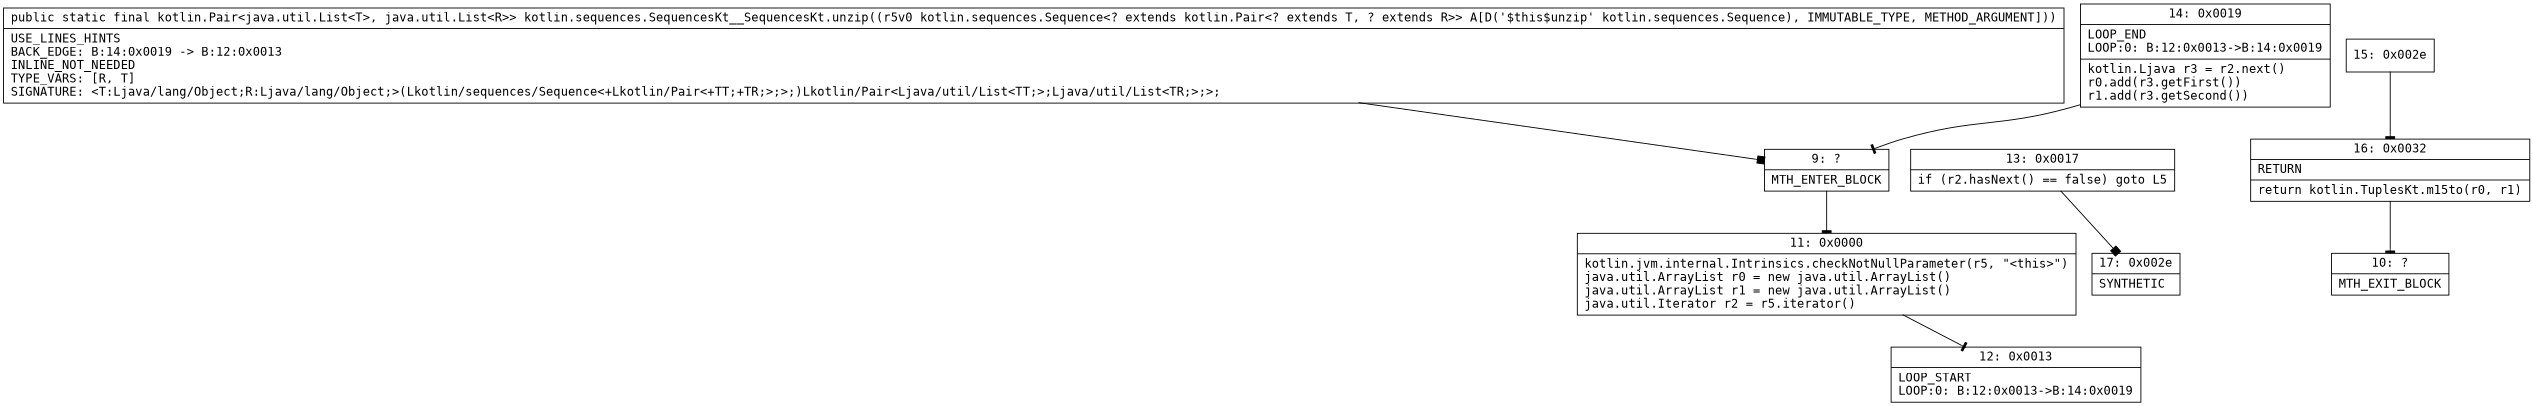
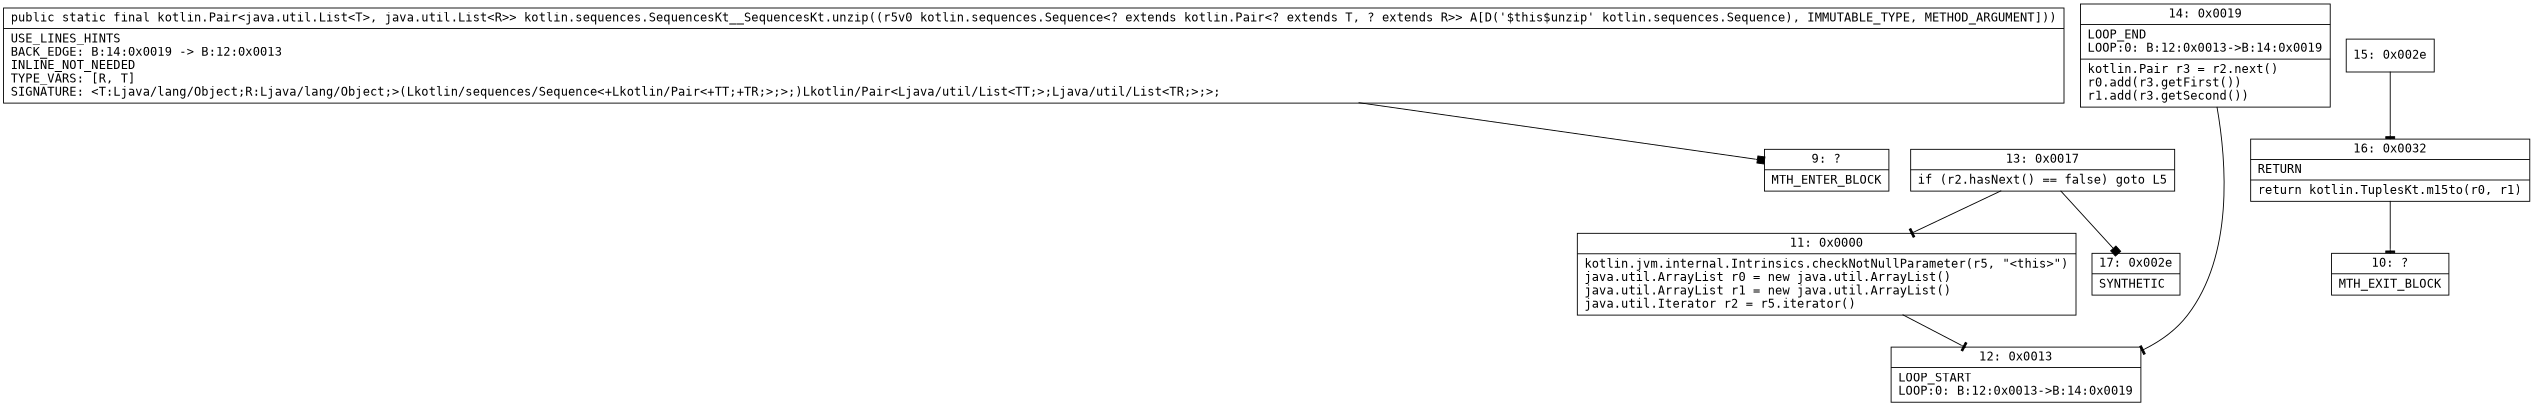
(2187, 69) -> (2183, 69)
(1978, 124) -> (2219, 241)
(1827, 210) -> (1958, 211)
